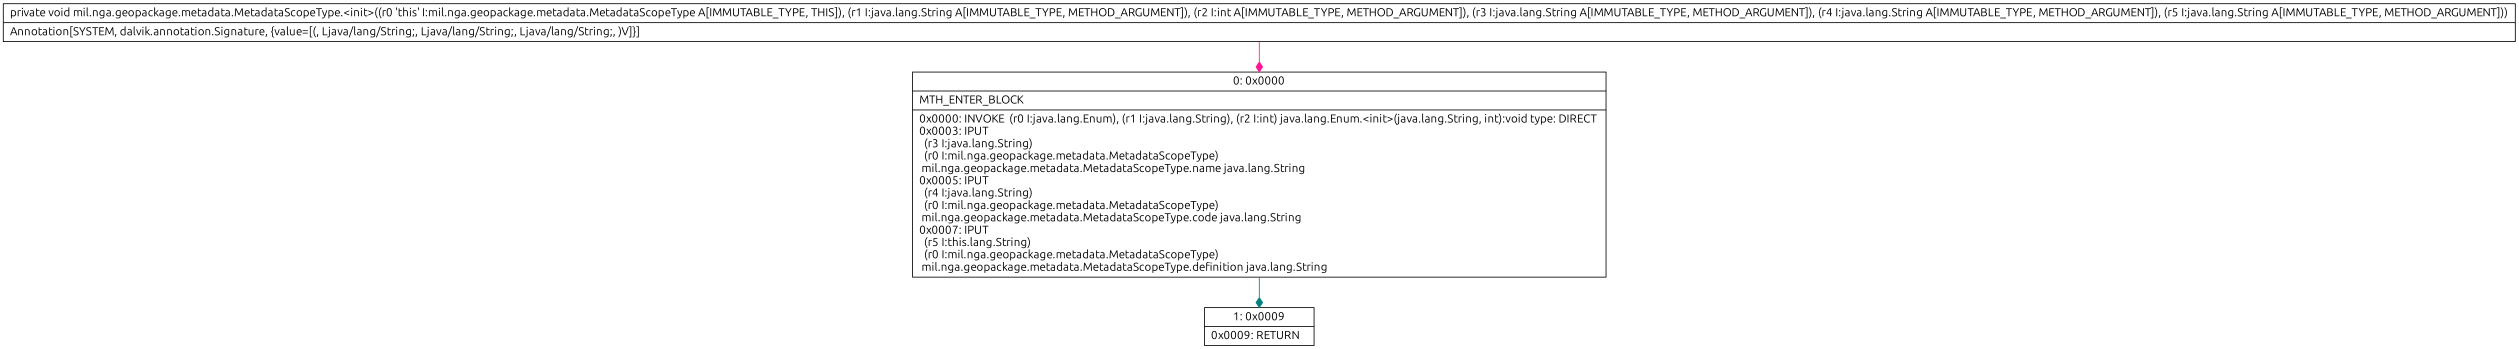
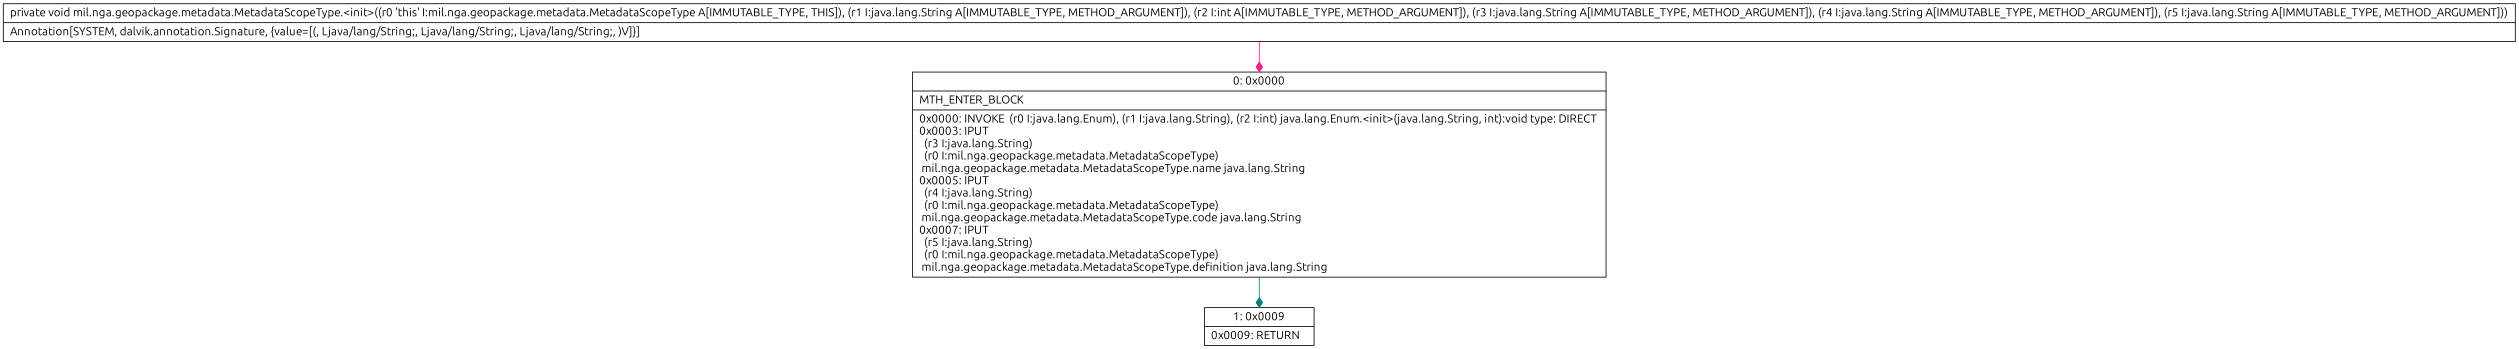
(975, 243) -> (976, 243)
